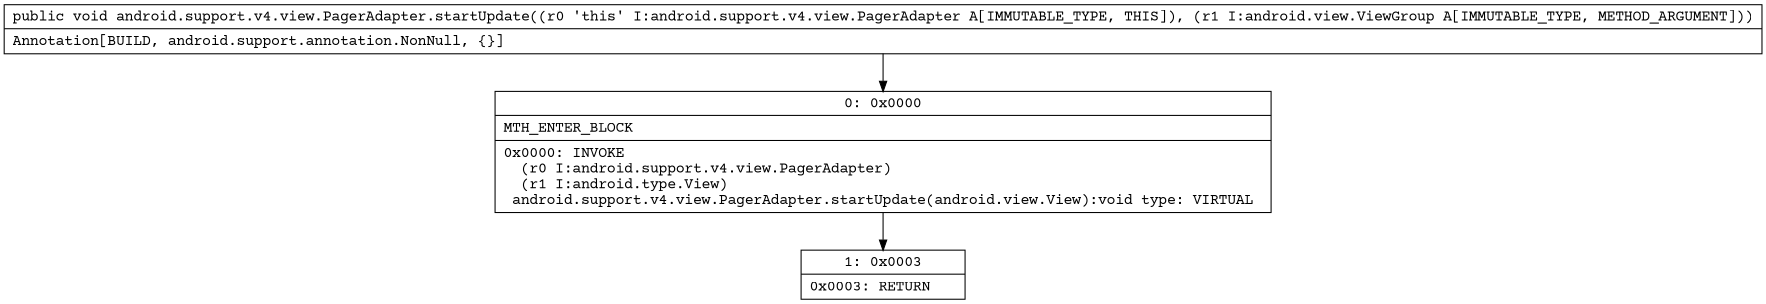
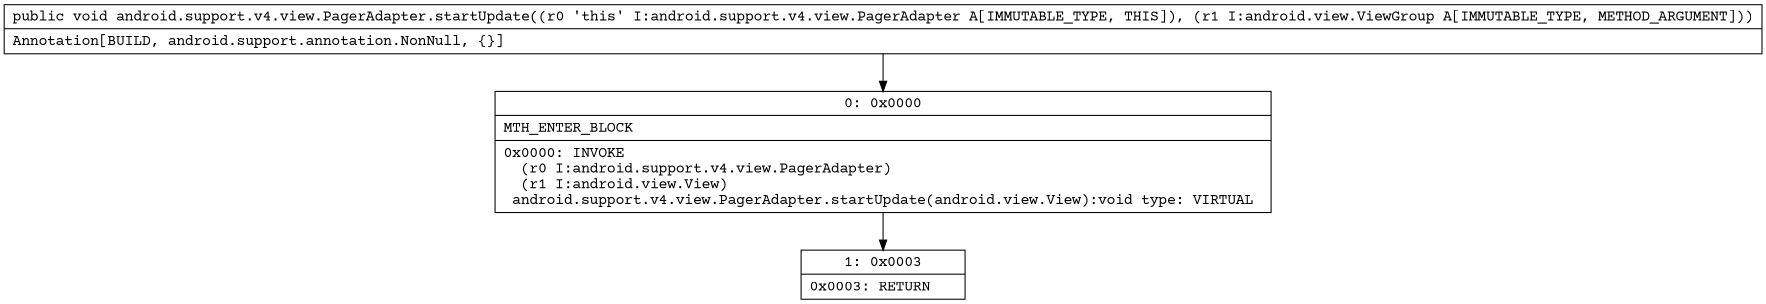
(616, 184) -> (616, 184)
